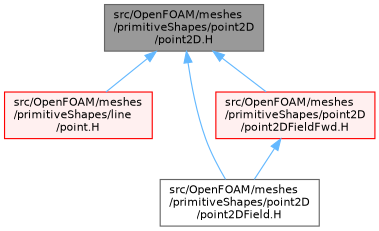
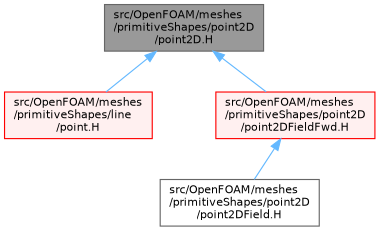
(201, 123) -> none
